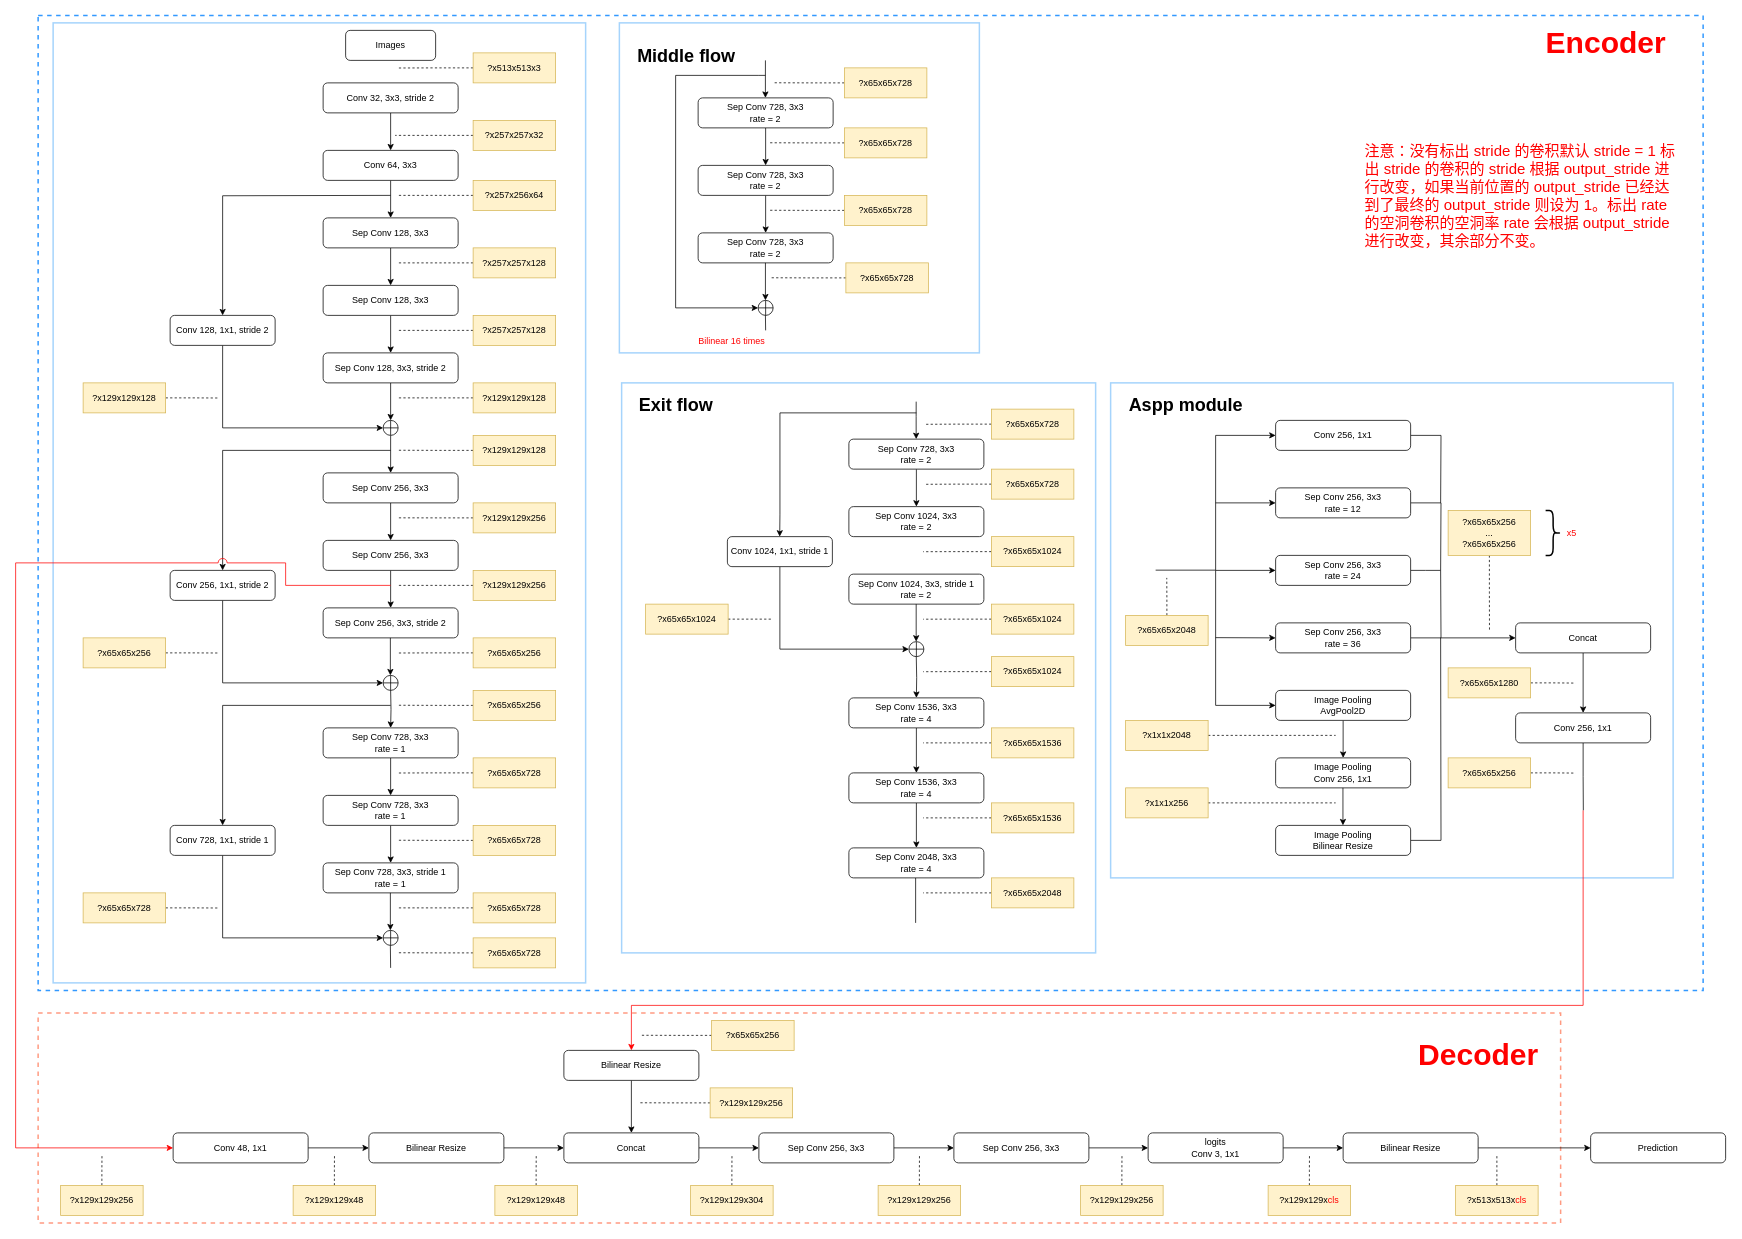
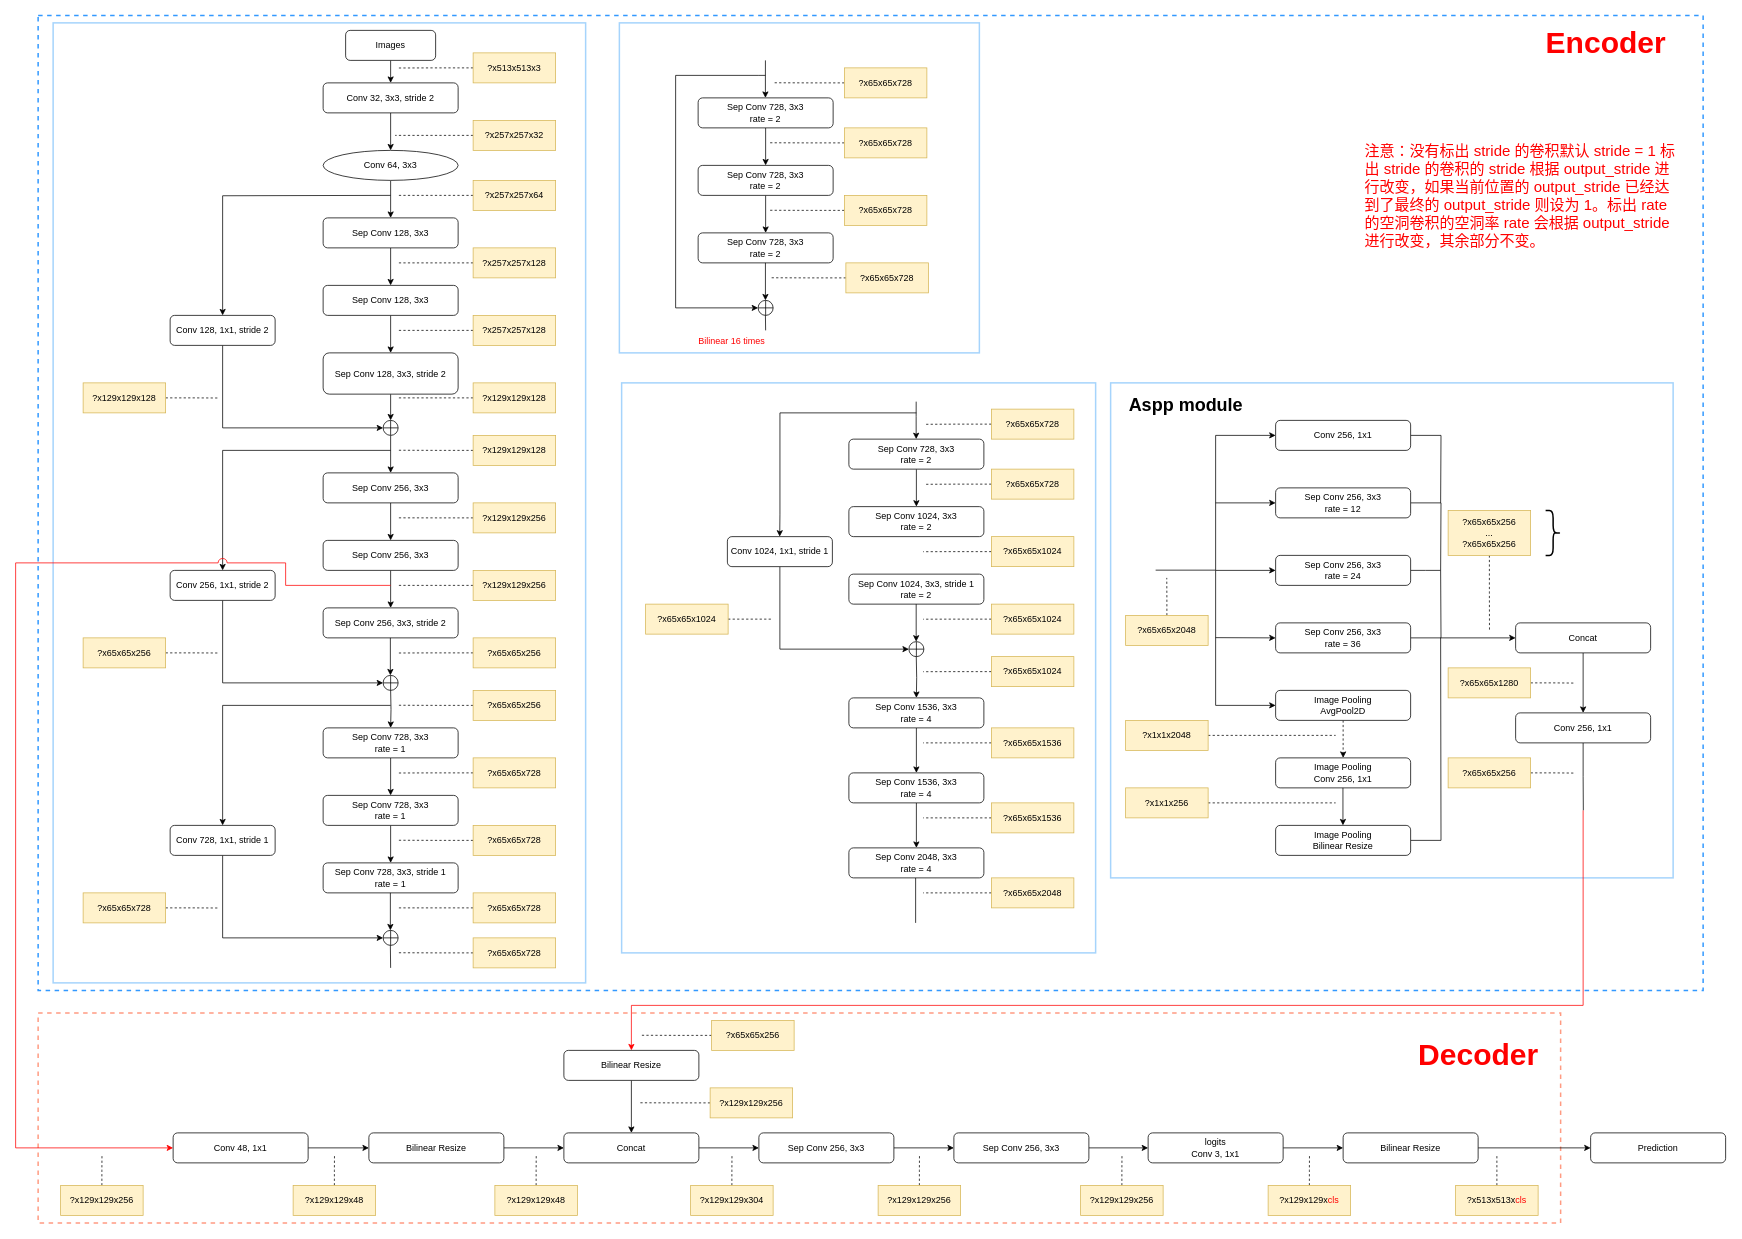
(686, 57) -> none
none -> (390, 69)
(390, 165) -> (390, 165)
(514, 195) -> (514, 195)
(390, 368) -> (390, 374)
(675, 405) -> none
(1572, 533) -> none
(1343, 737) -> (1343, 737)
